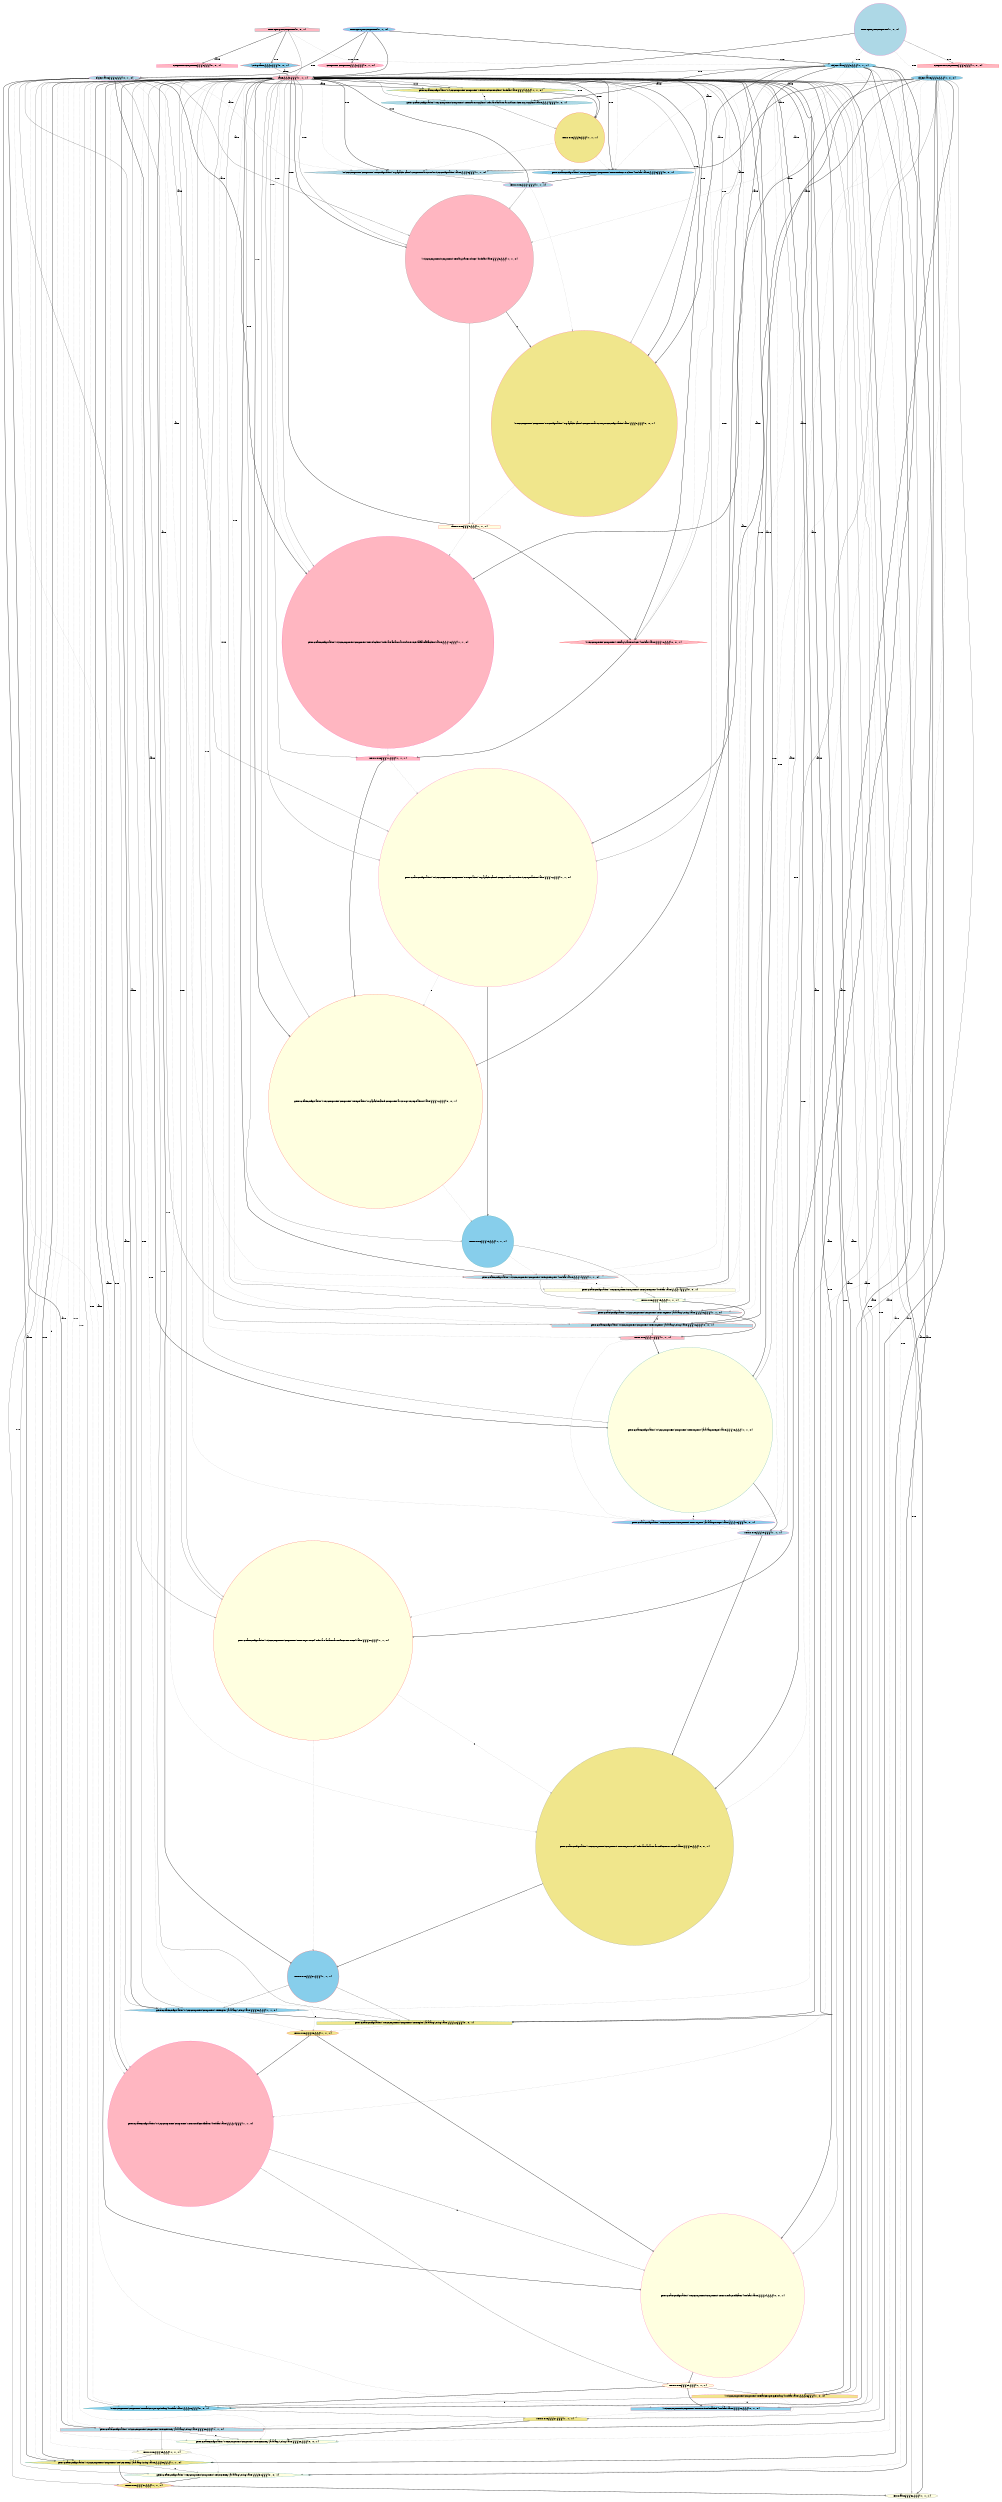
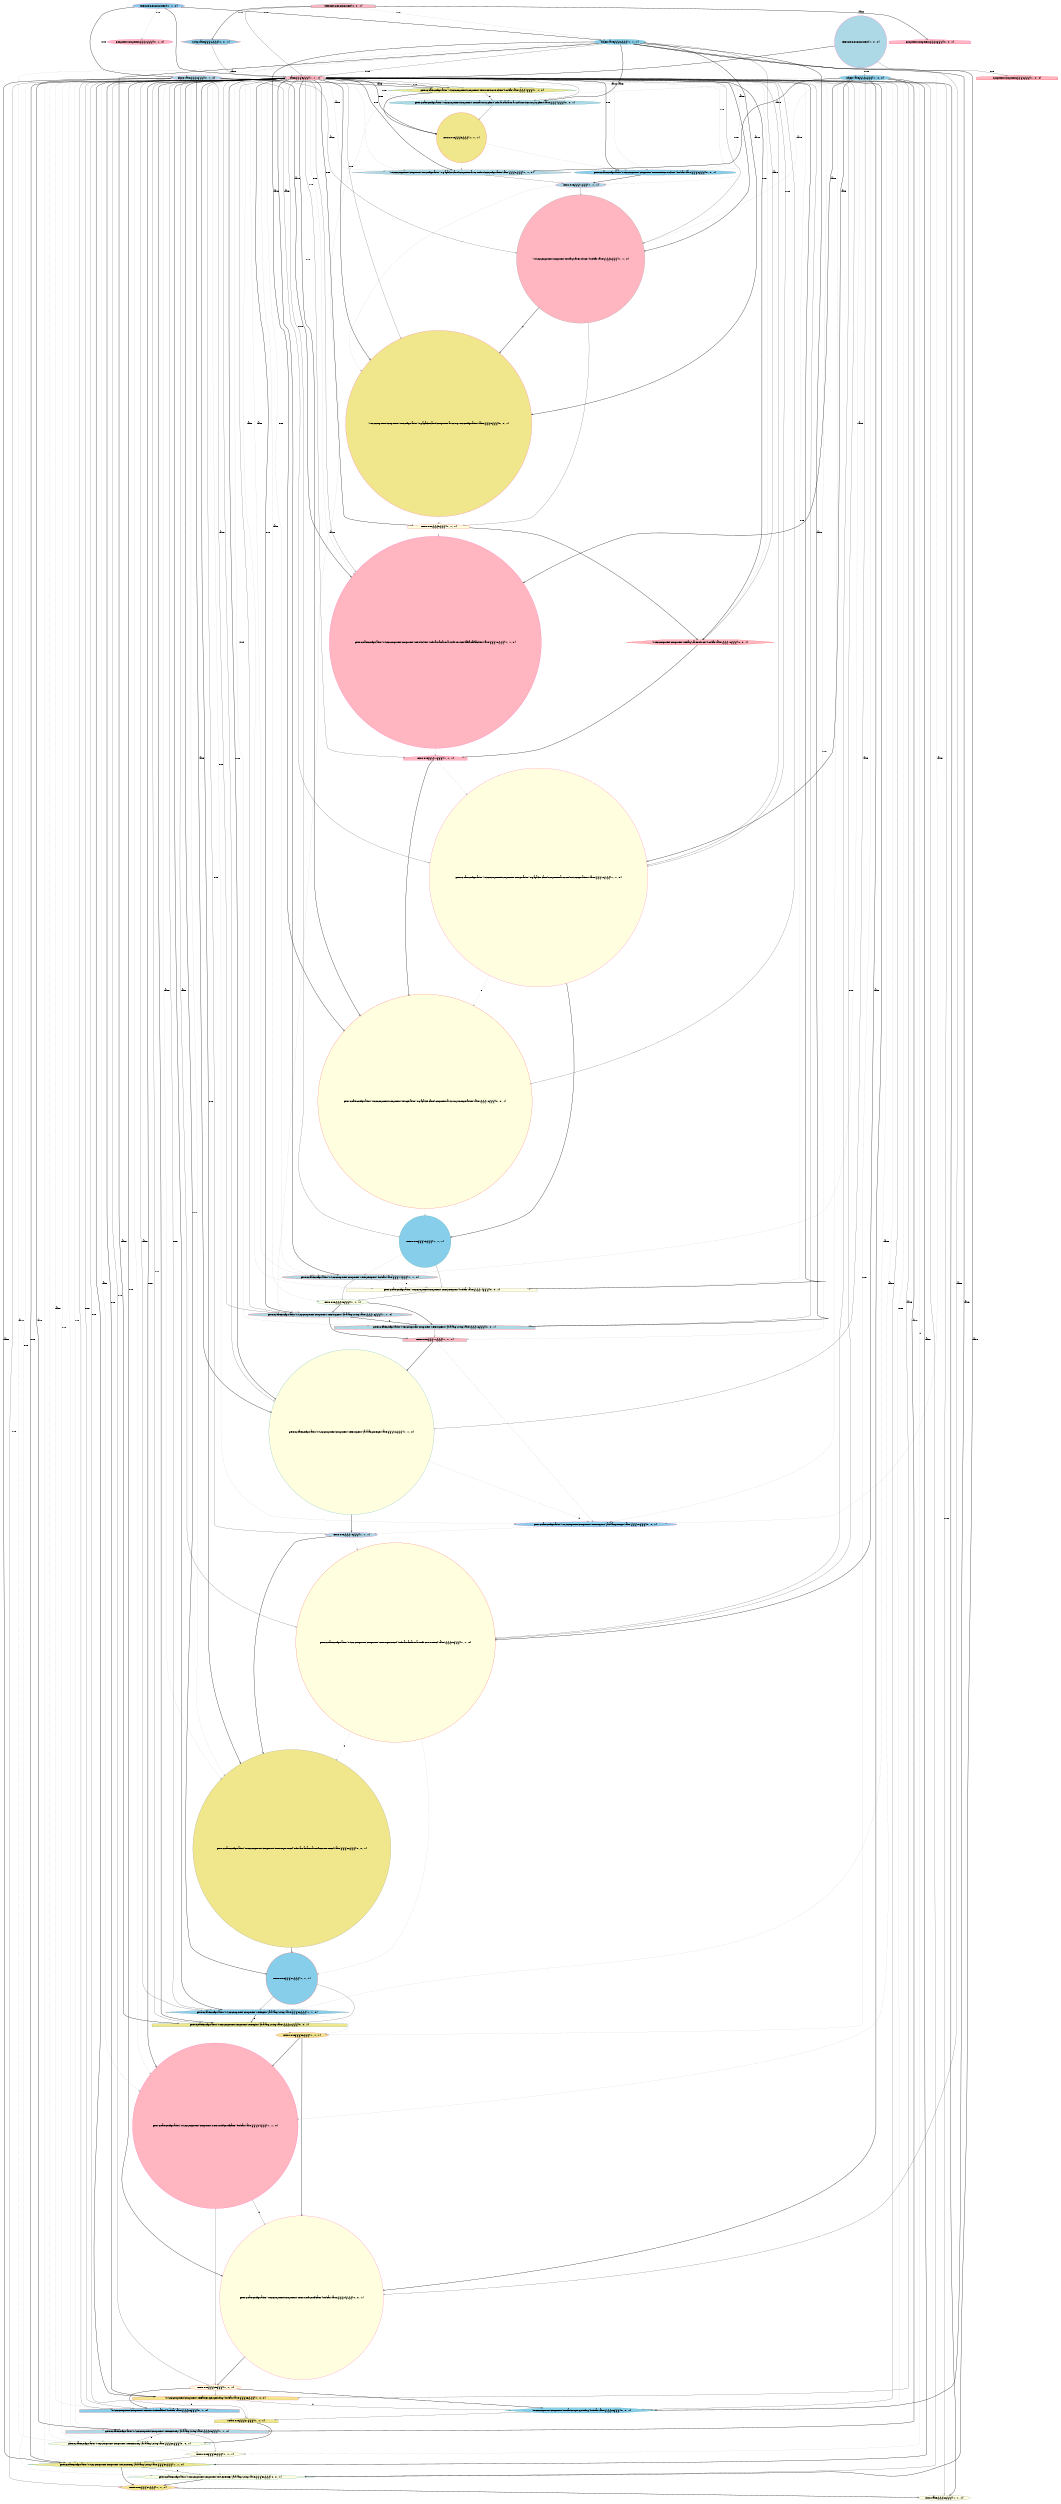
(360, 47) -> (150, 23)
(858, 56) -> none
(427, 122) -> (653, 83)
none -> (112, 1172)
